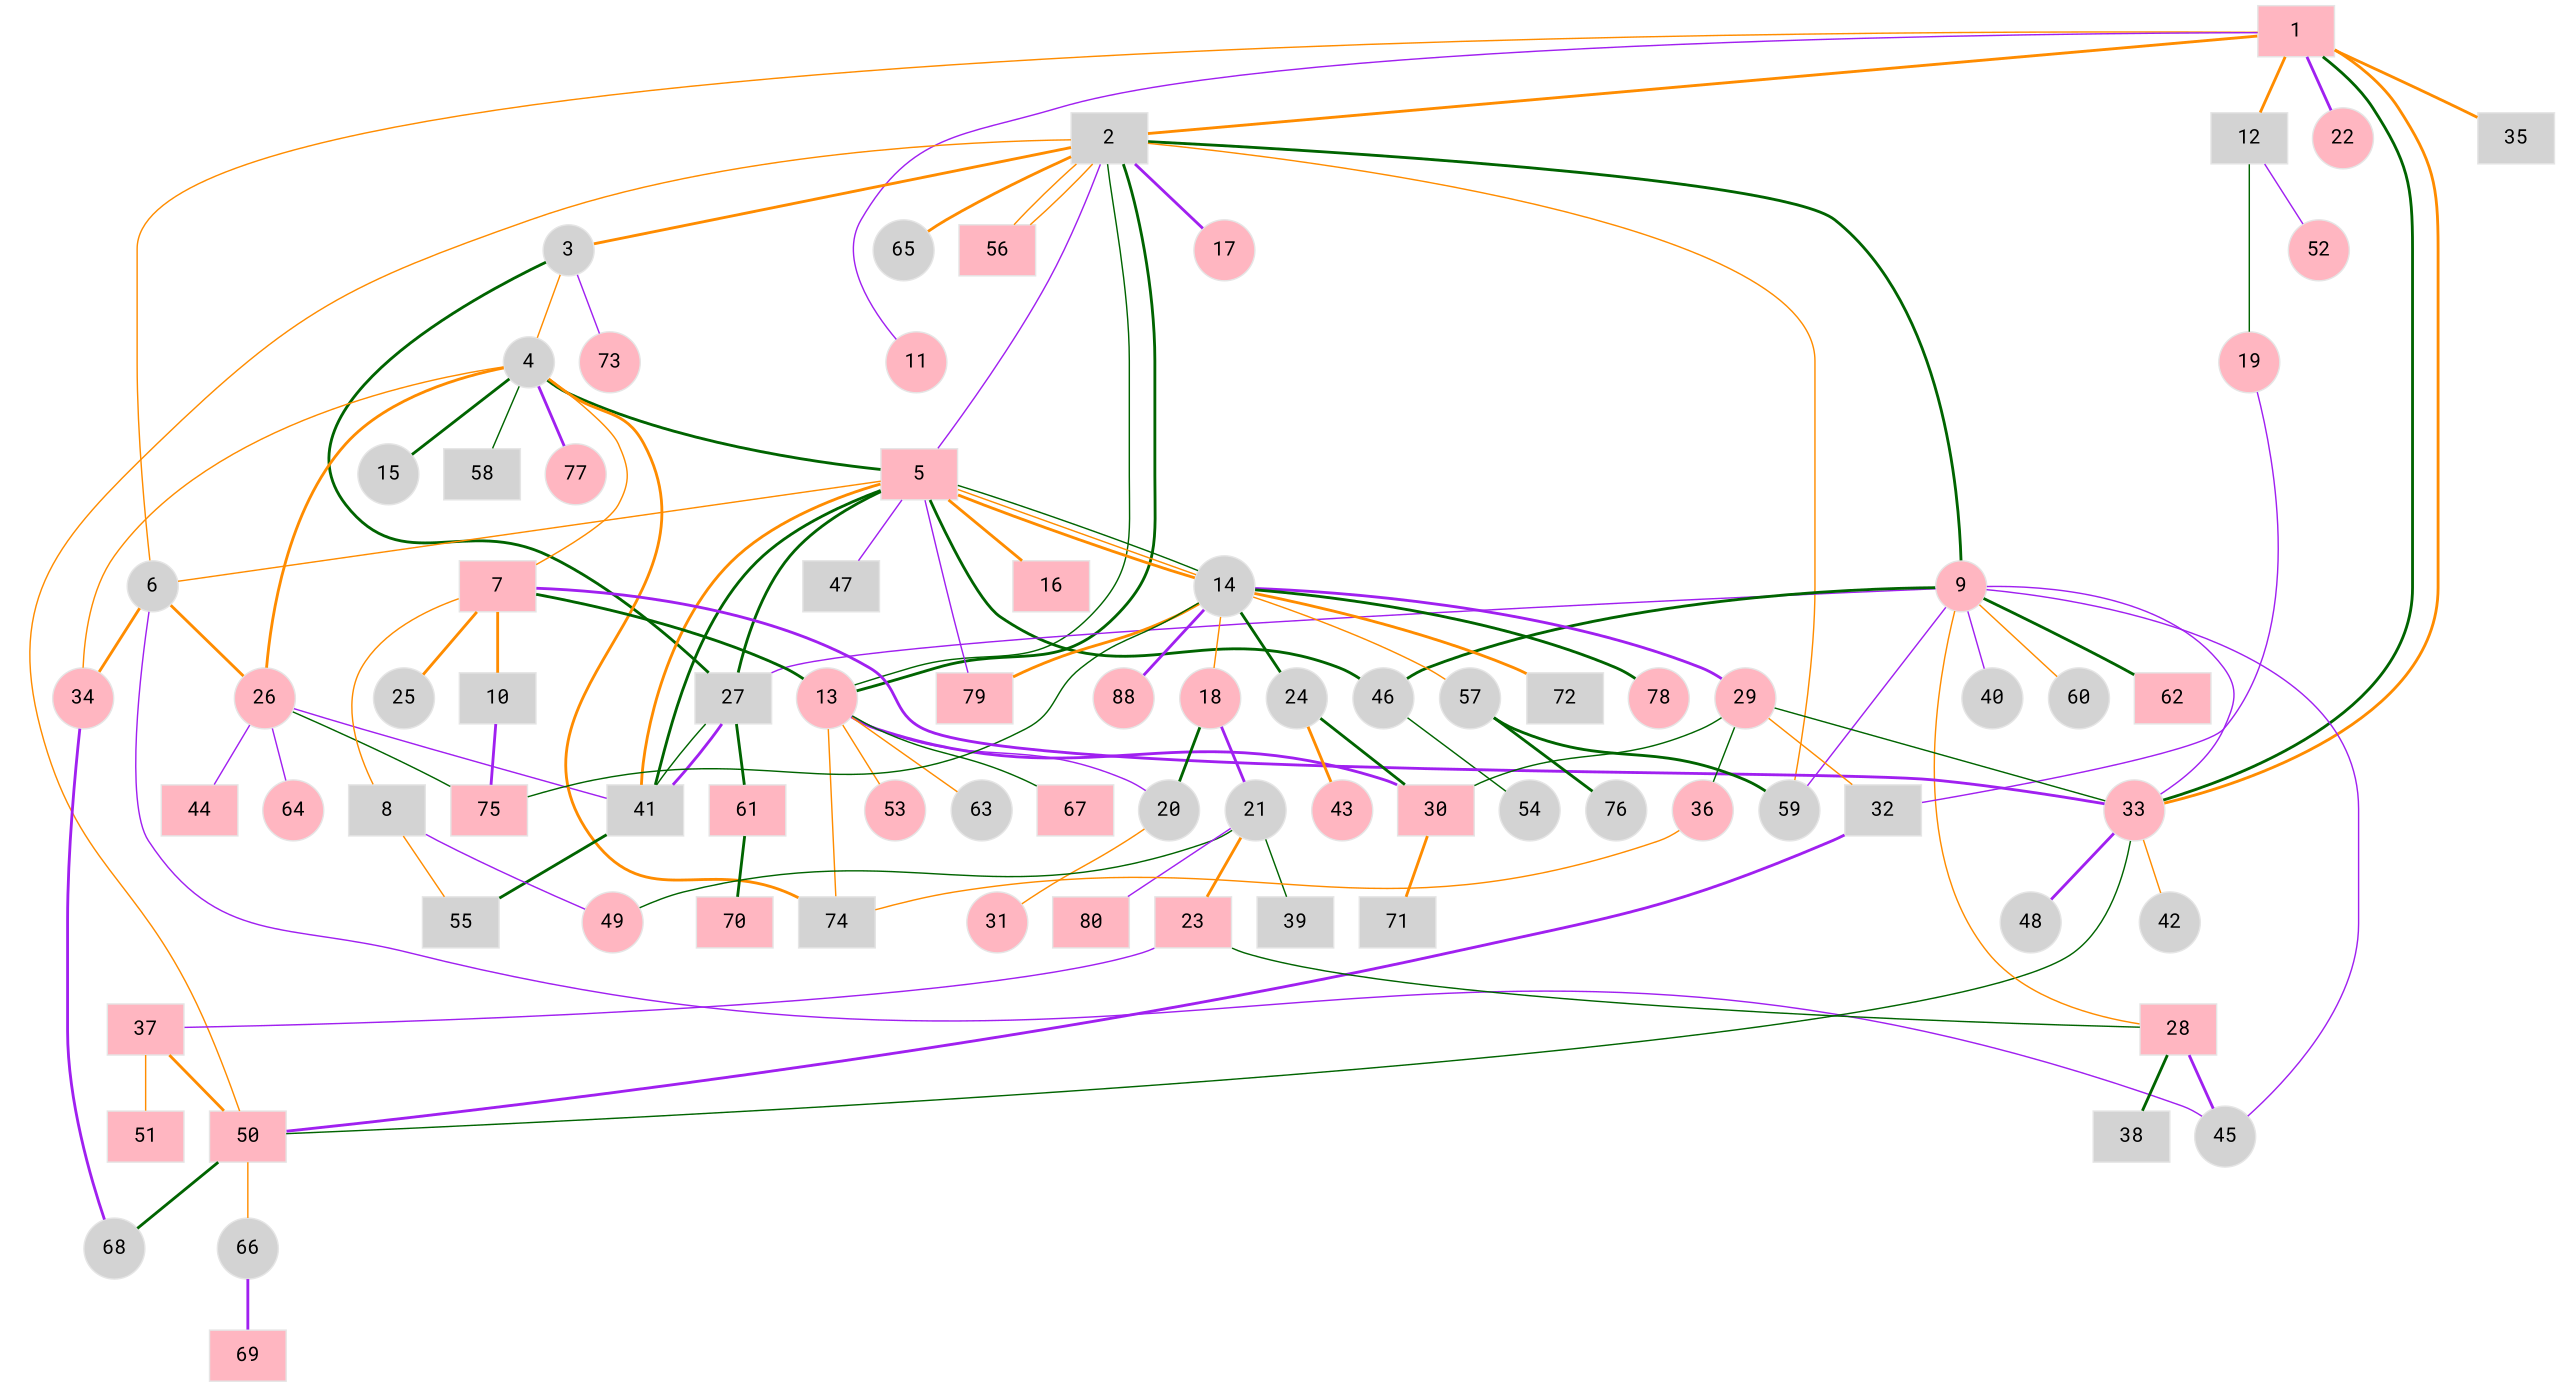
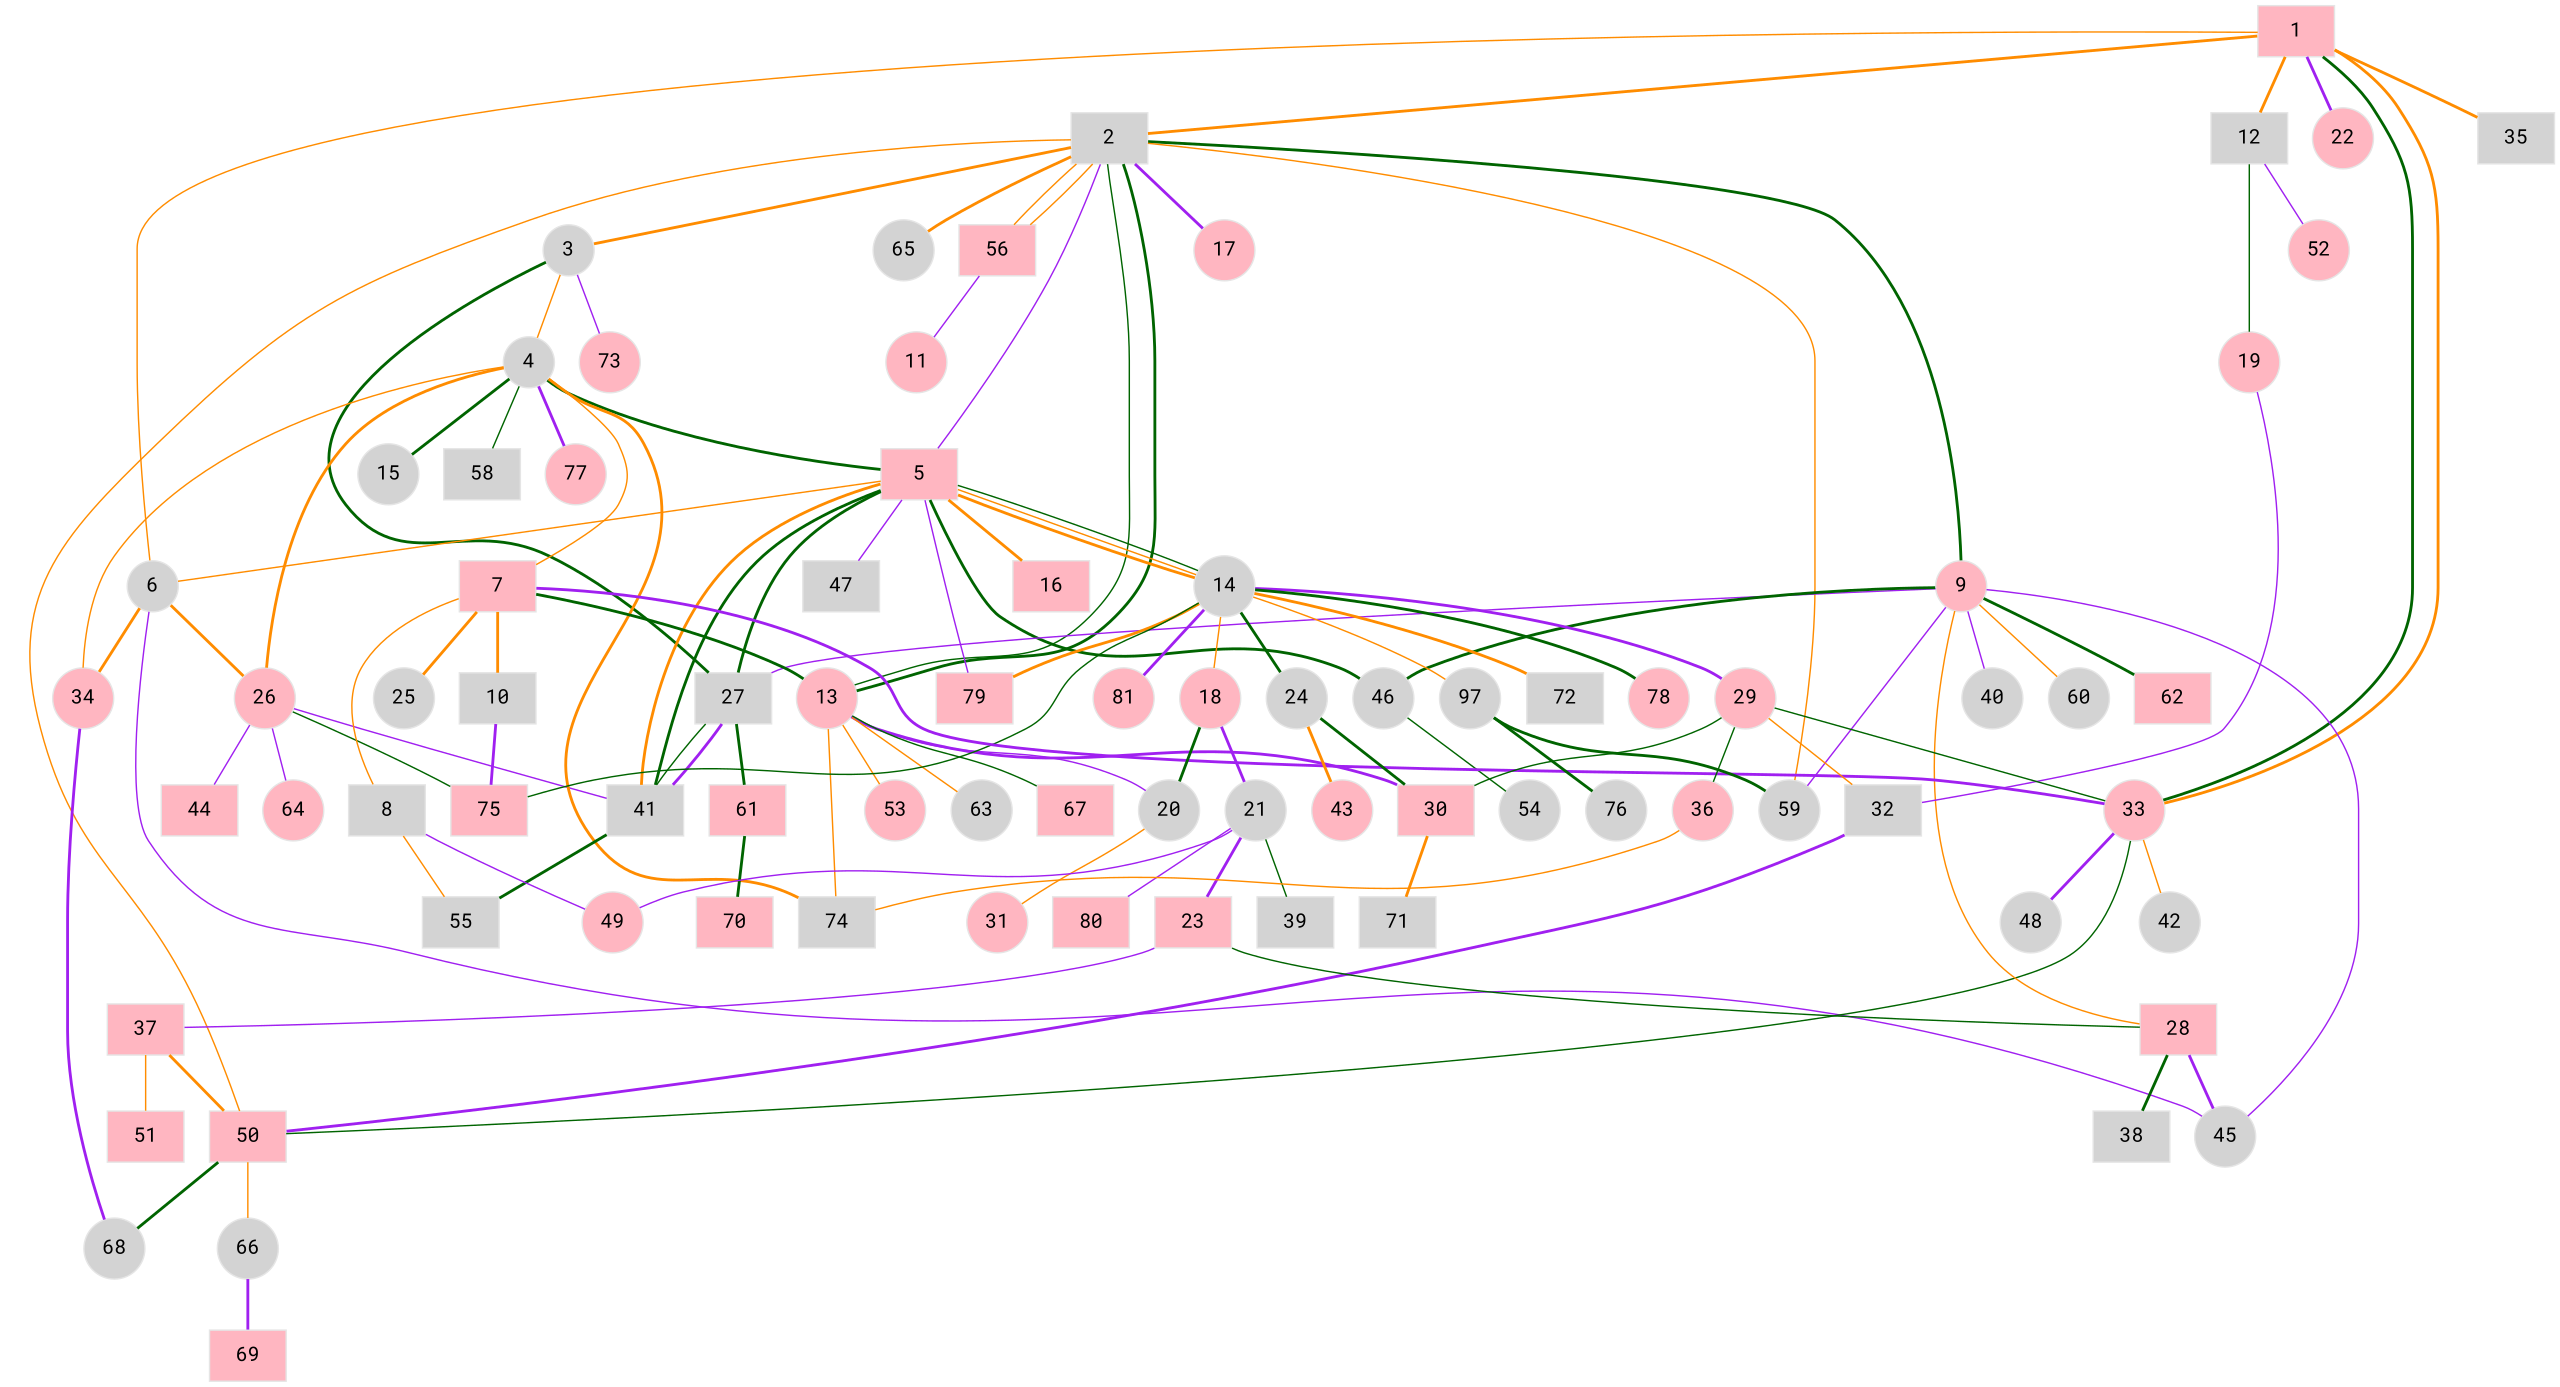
(1472, 55) -> (957, 307)
(2210, 653) -> none
(1124, 698) -> (1124, 698)
(1470, 698) -> (1470, 698)
(1224, 867) -> (1224, 867)
(937, 874) -> (937, 874)
